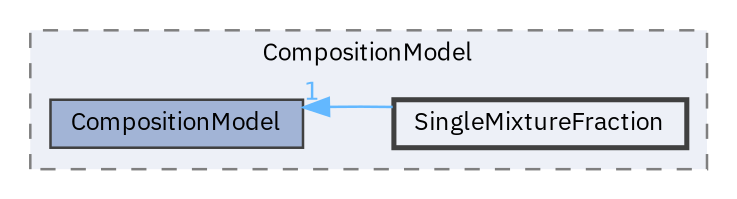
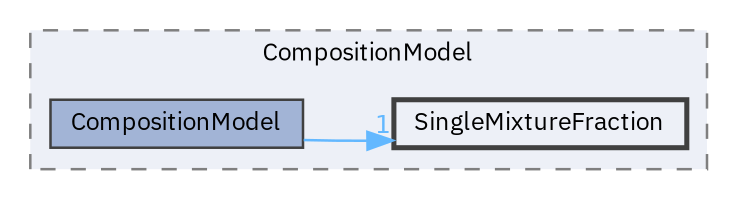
(361, 107) -> (335, 141)
